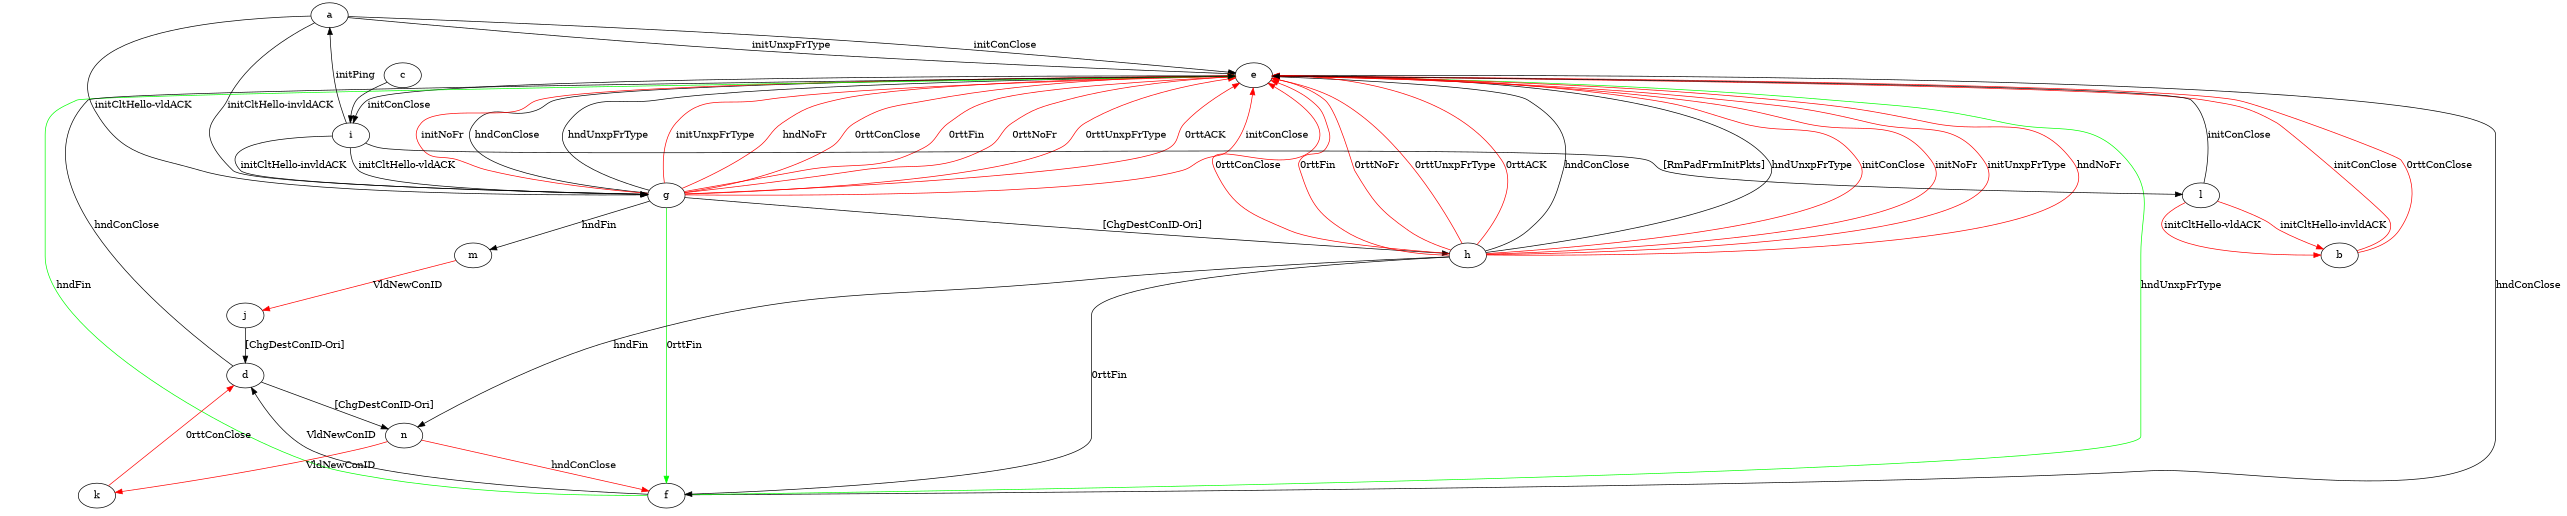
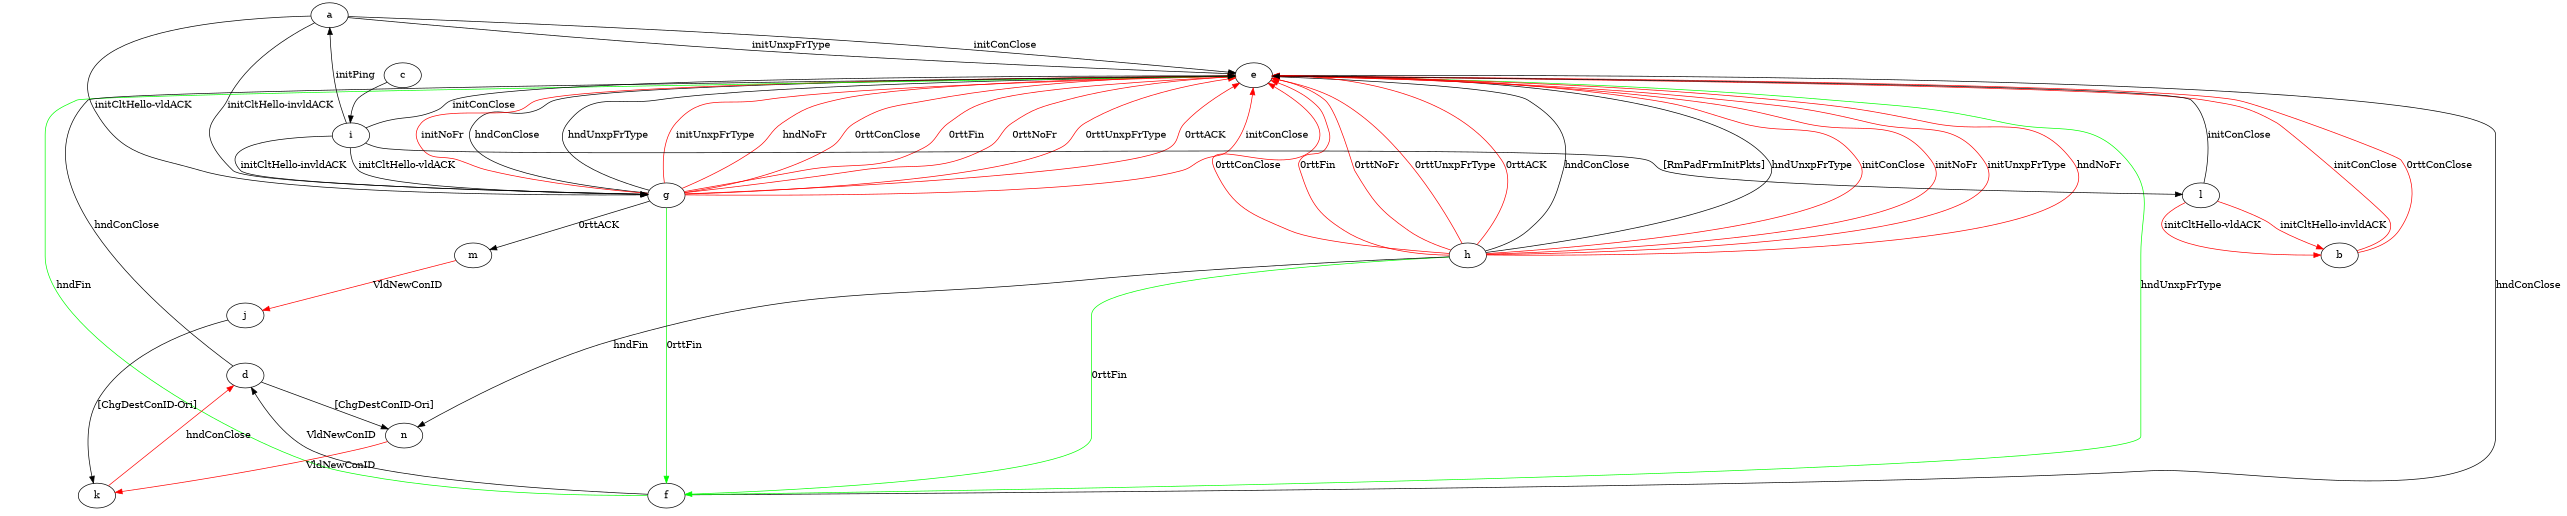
(791, 78) -> (794, 80)
(600, 225) -> (600, 225)
(1063, 228) -> none
(245, 342) -> (123, 371)
(1092, 397) -> (1092, 397)
(220, 436) -> (220, 436)
(532, 465) -> none
